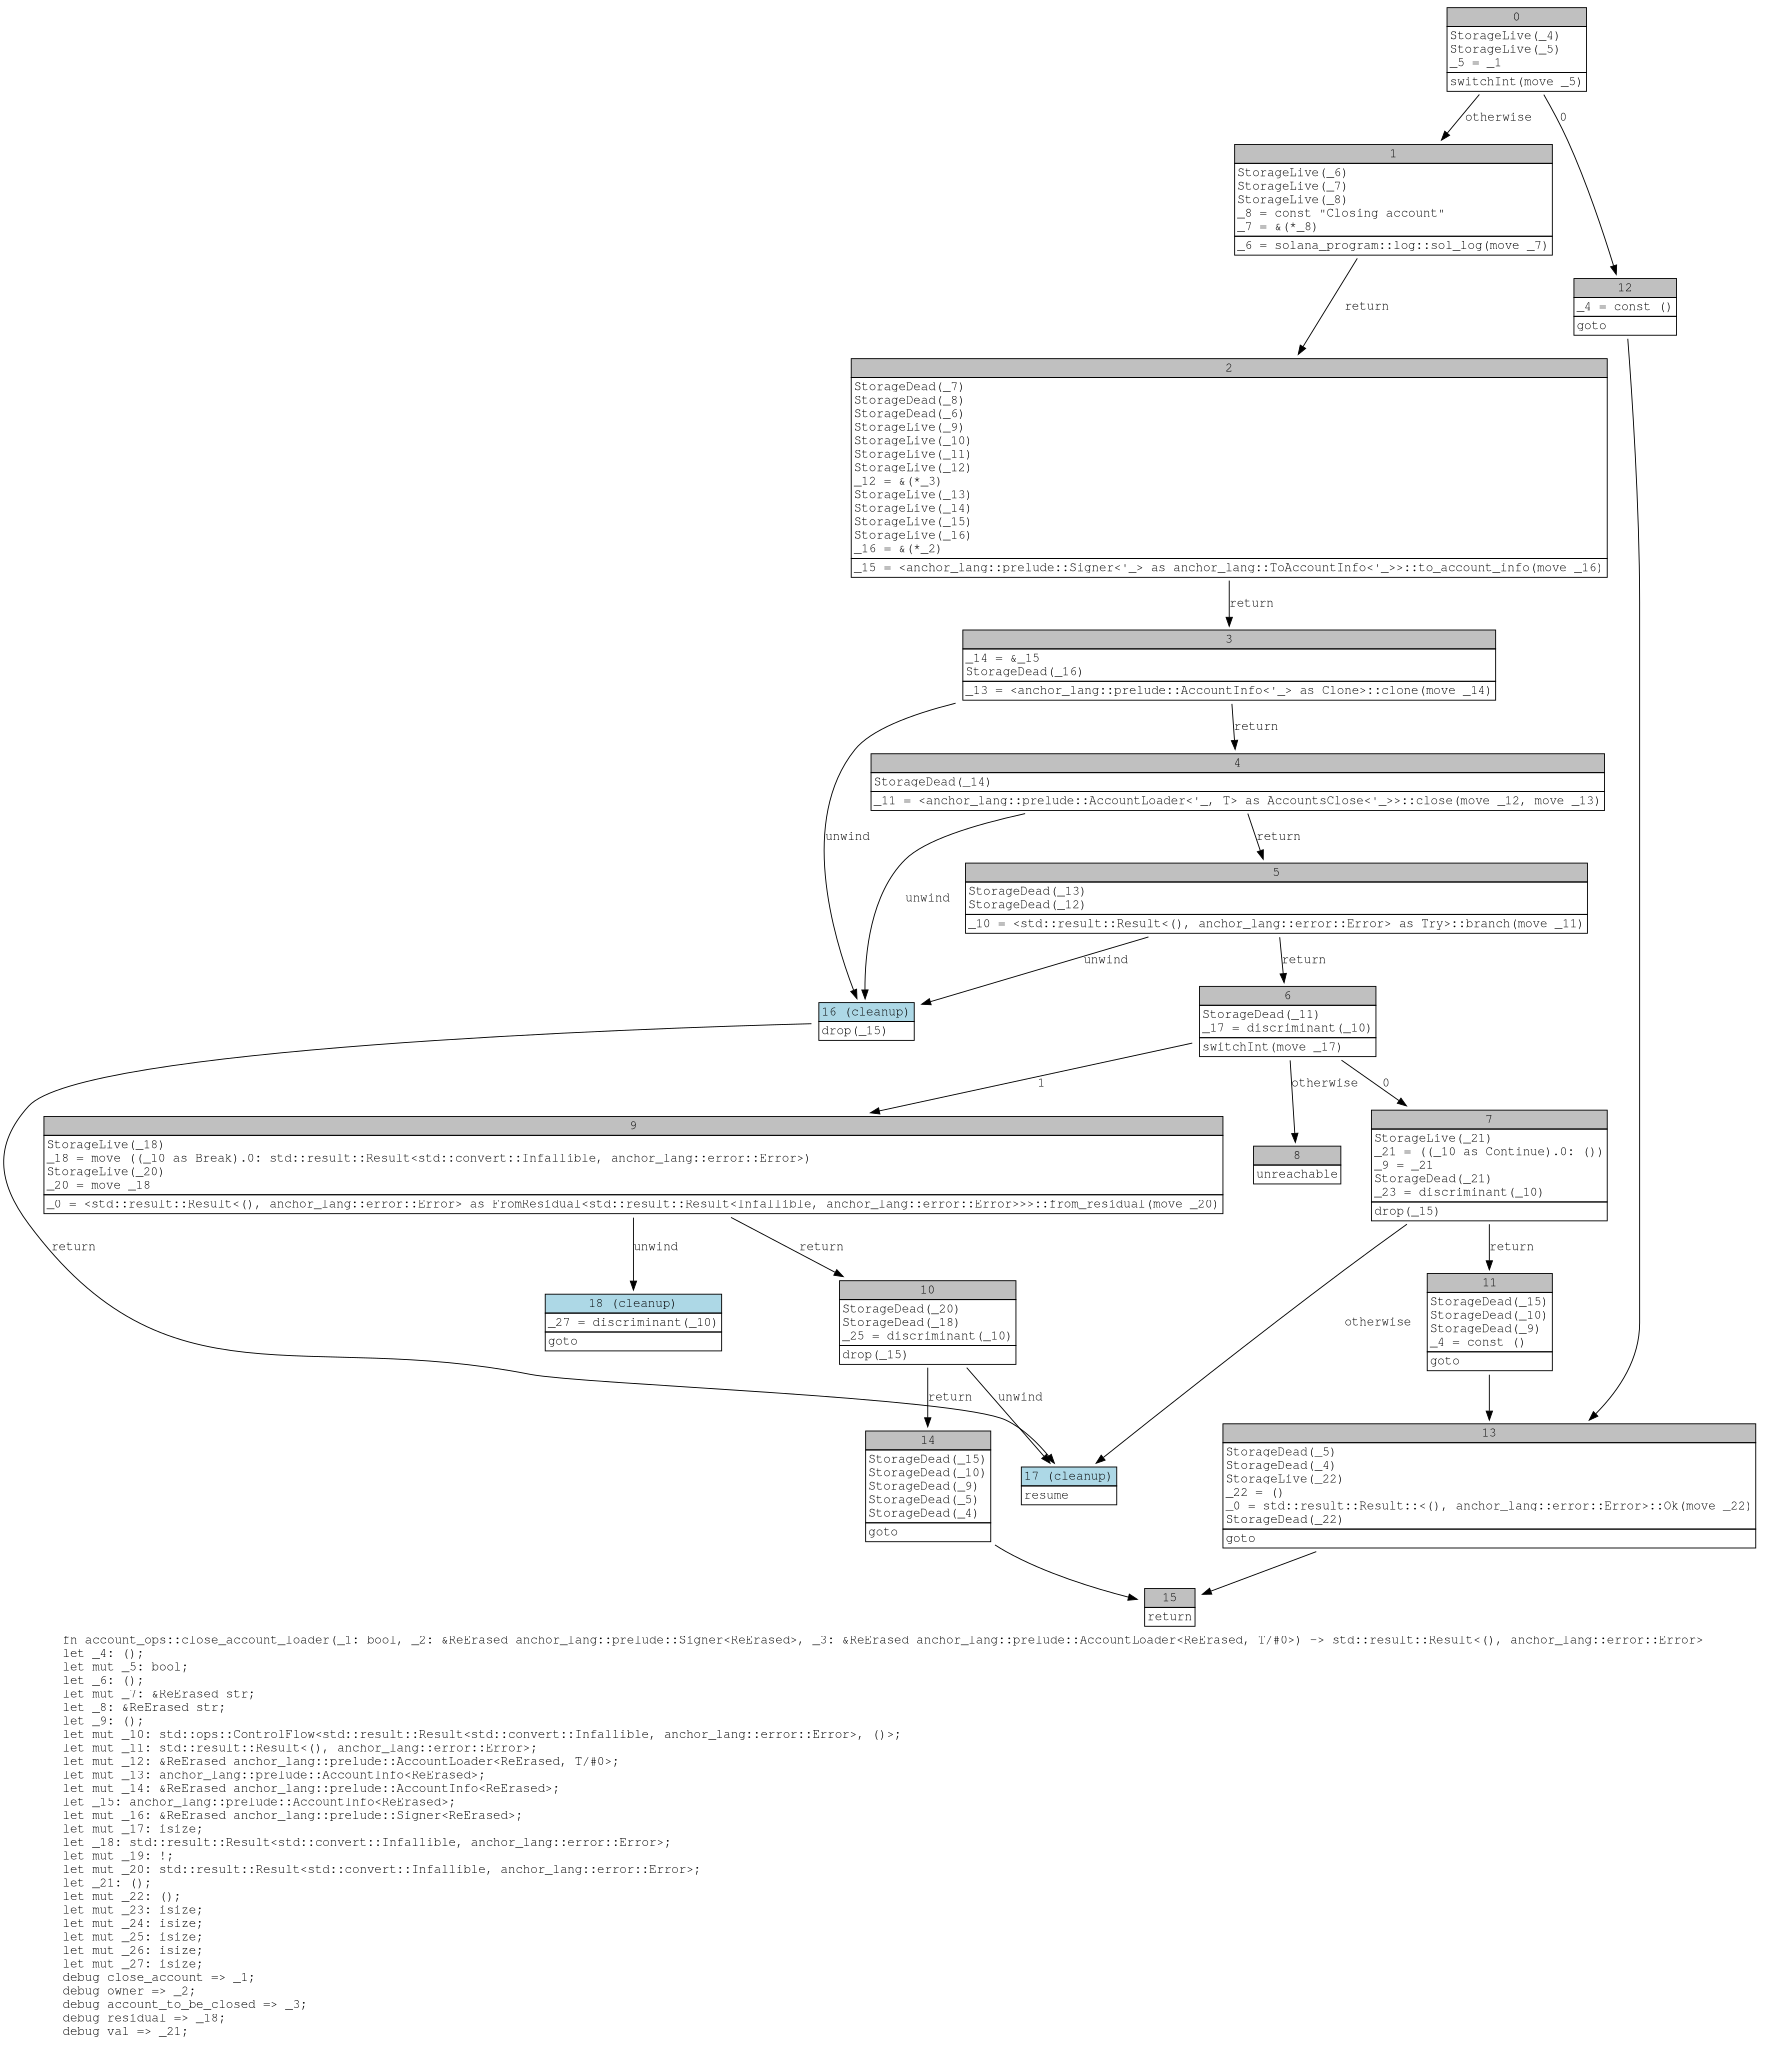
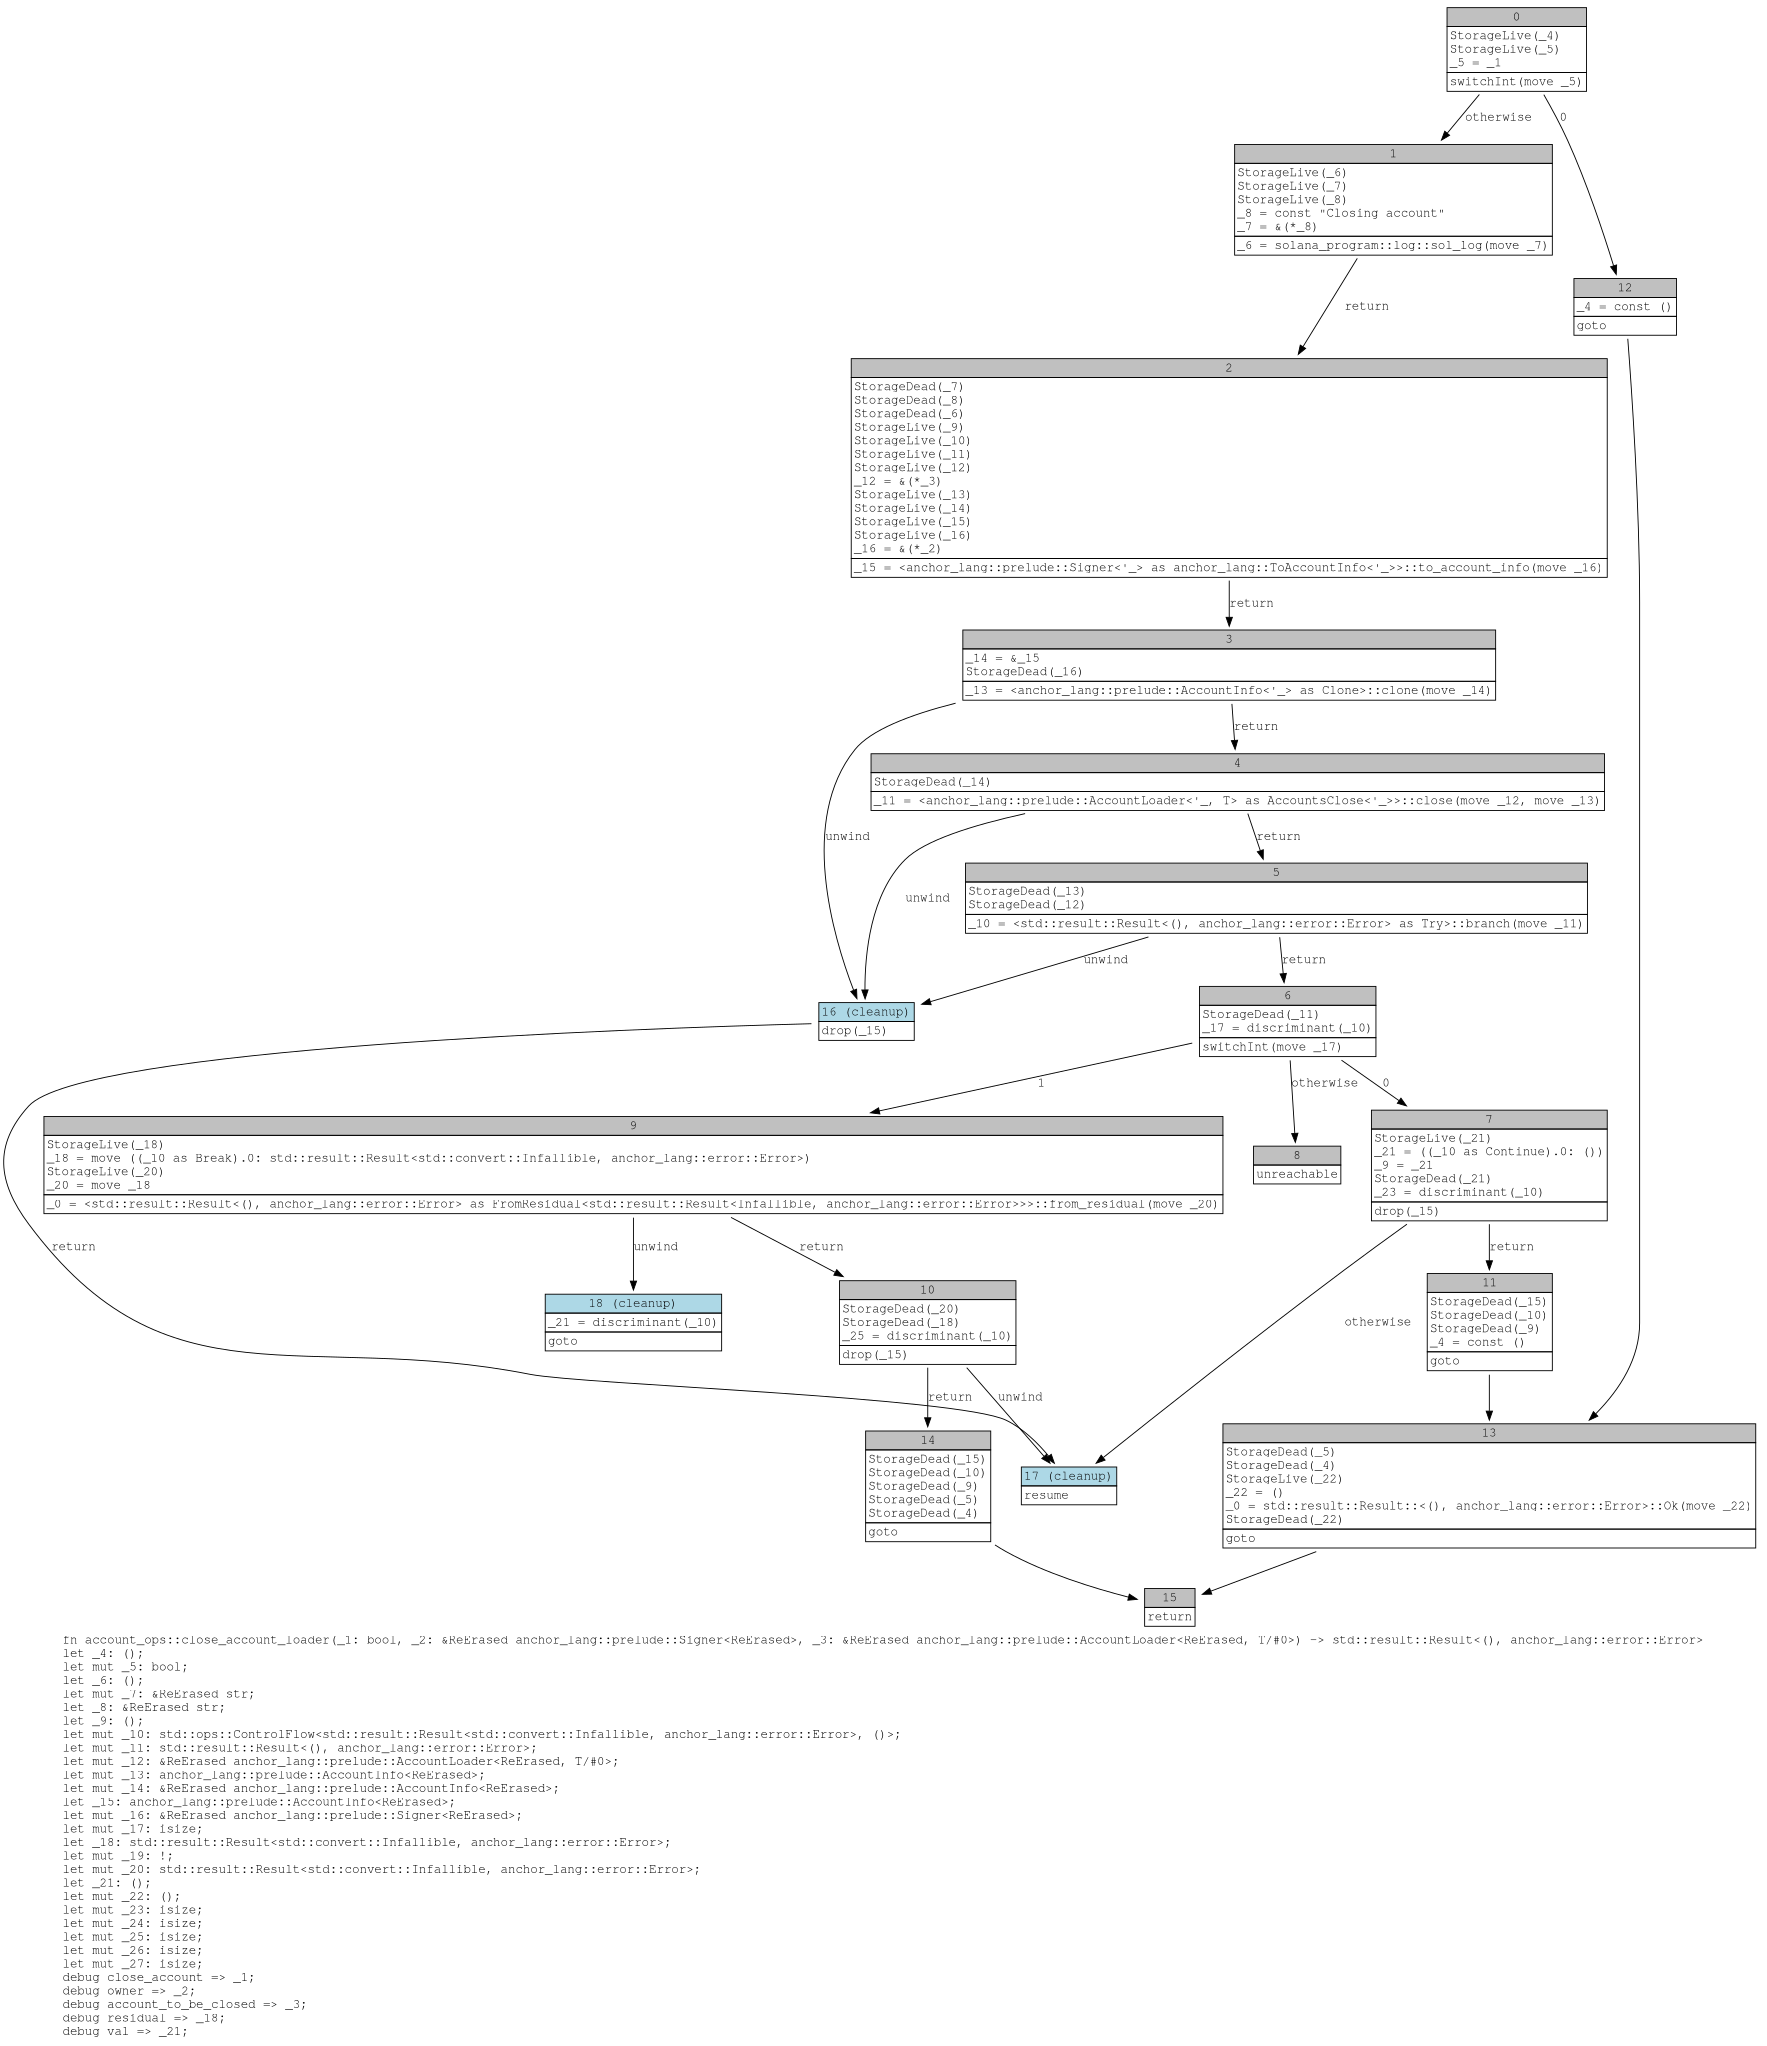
(633, 1322) -> (633, 1322)
